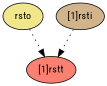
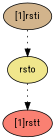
(68, 40) -> (28, 39)
